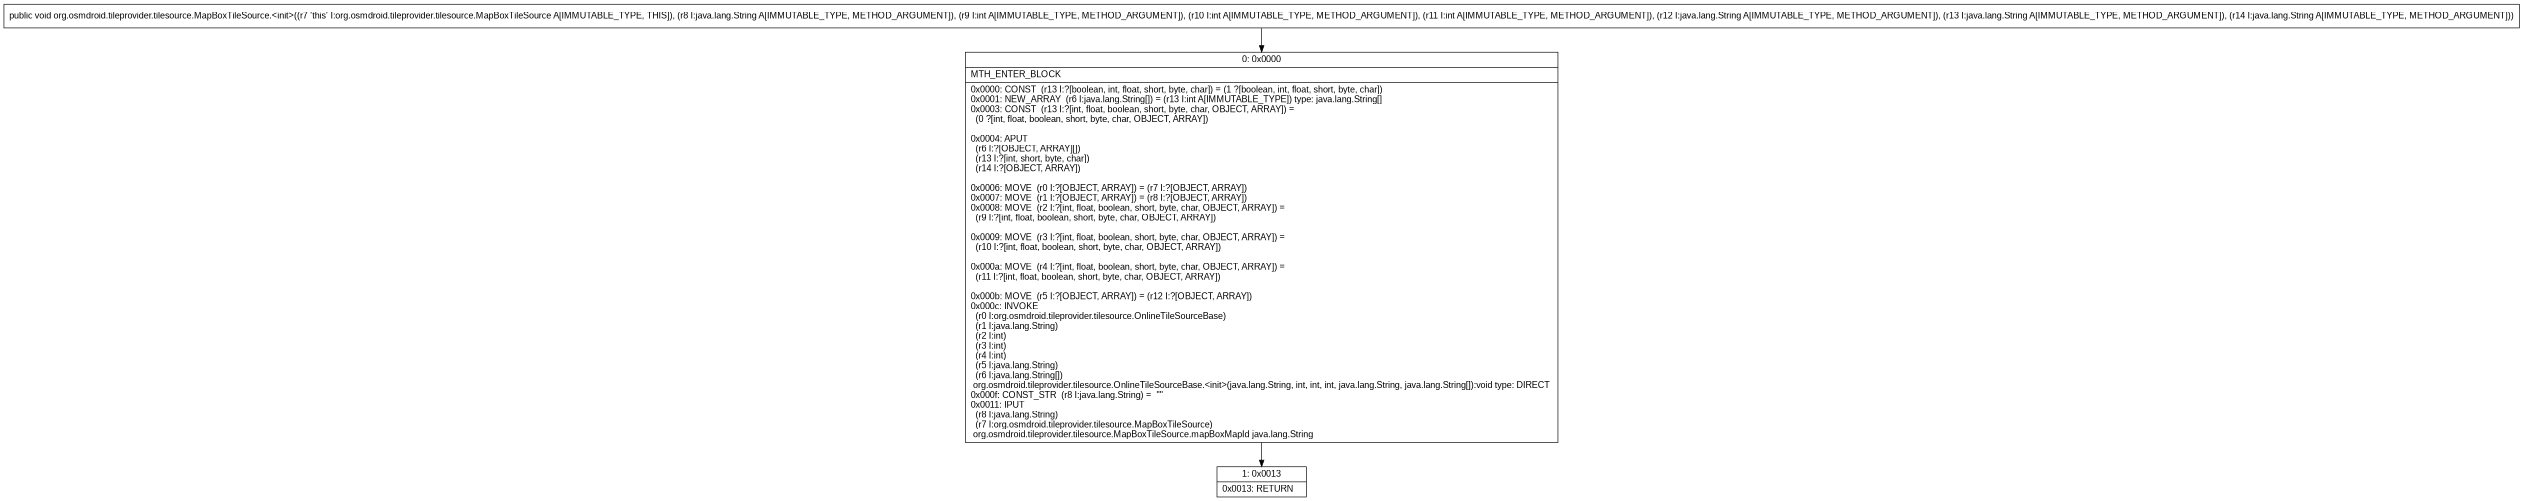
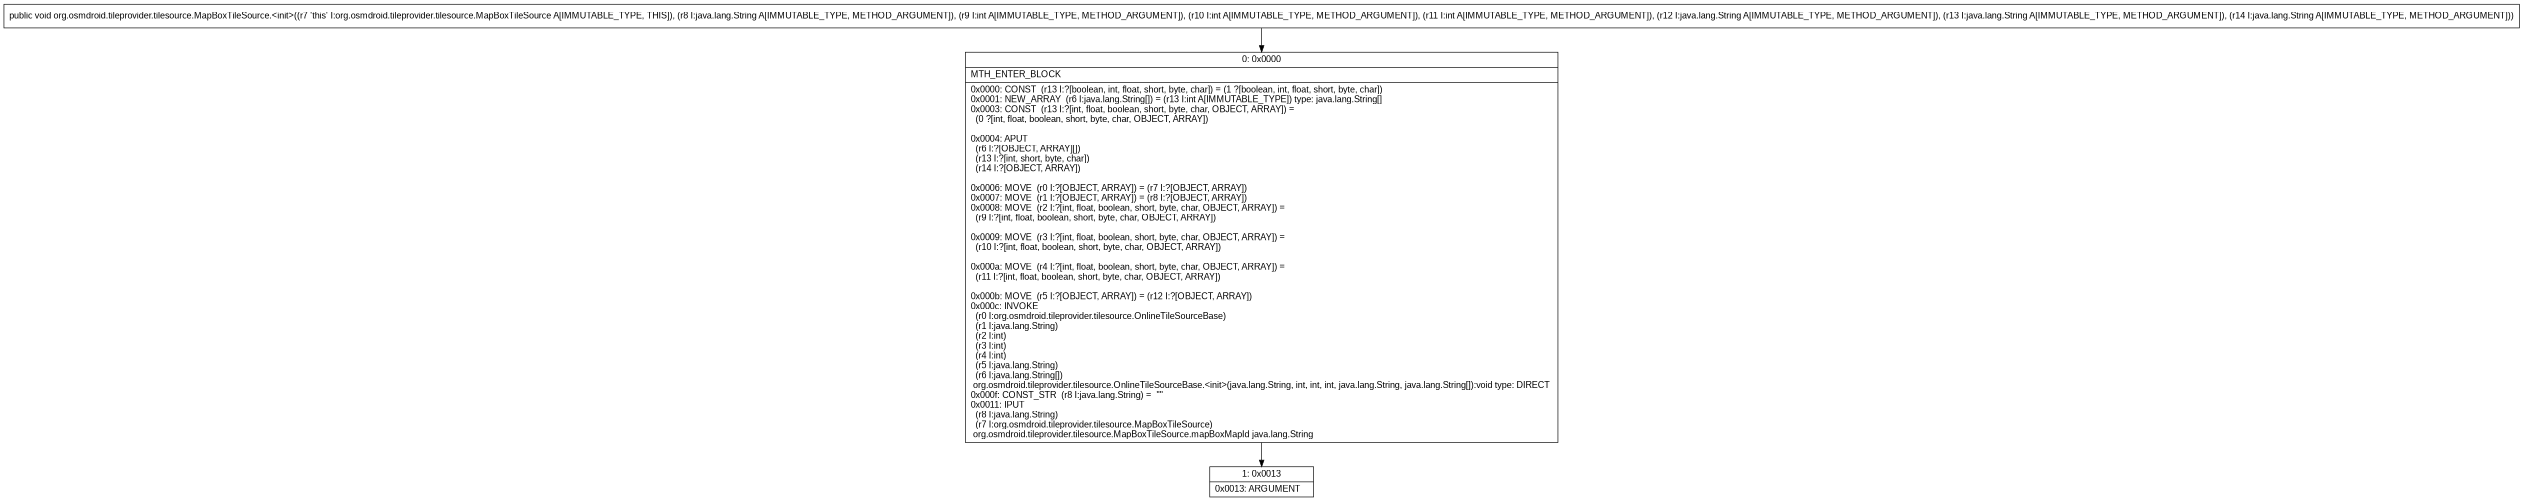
(1262, 489) -> (1262, 489)
